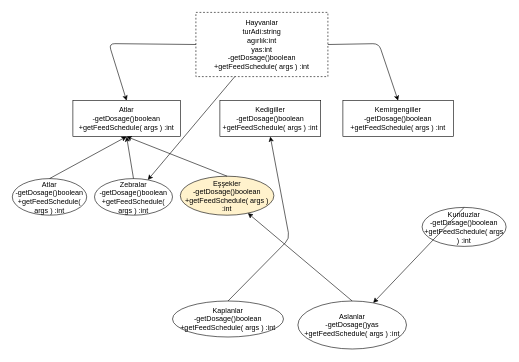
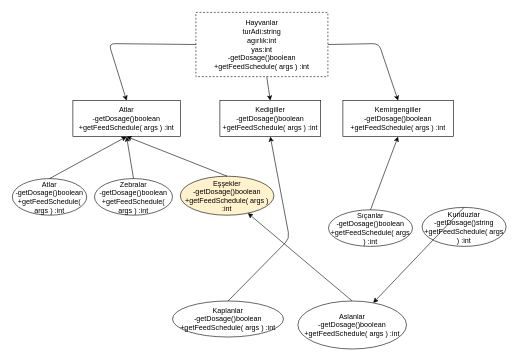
(192, 127) -> (268, 88)
none -> (384, 175)
(464, 227) -> (464, 227)
none -> (371, 228)
(352, 325) -> (352, 325)
